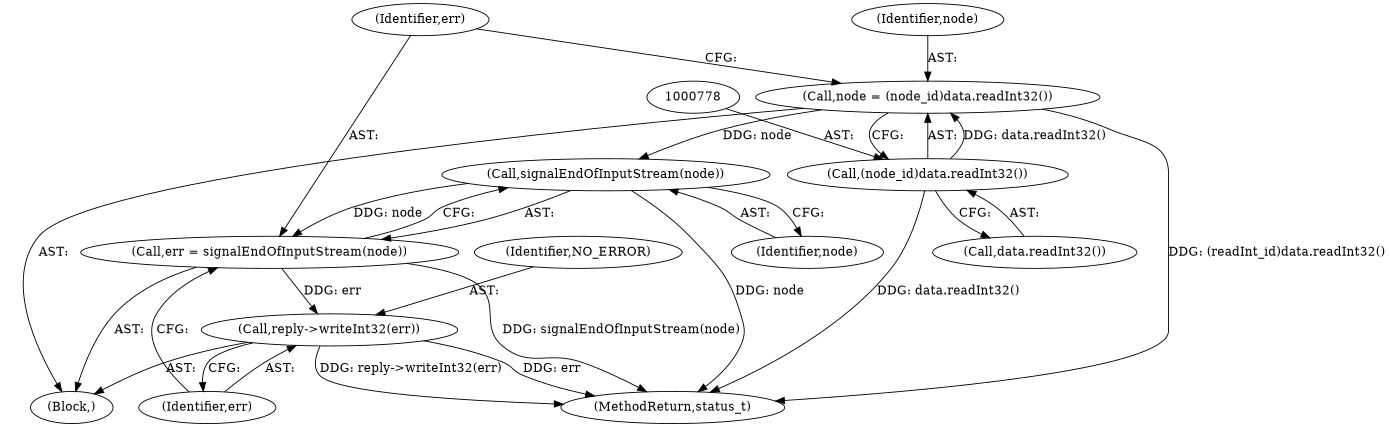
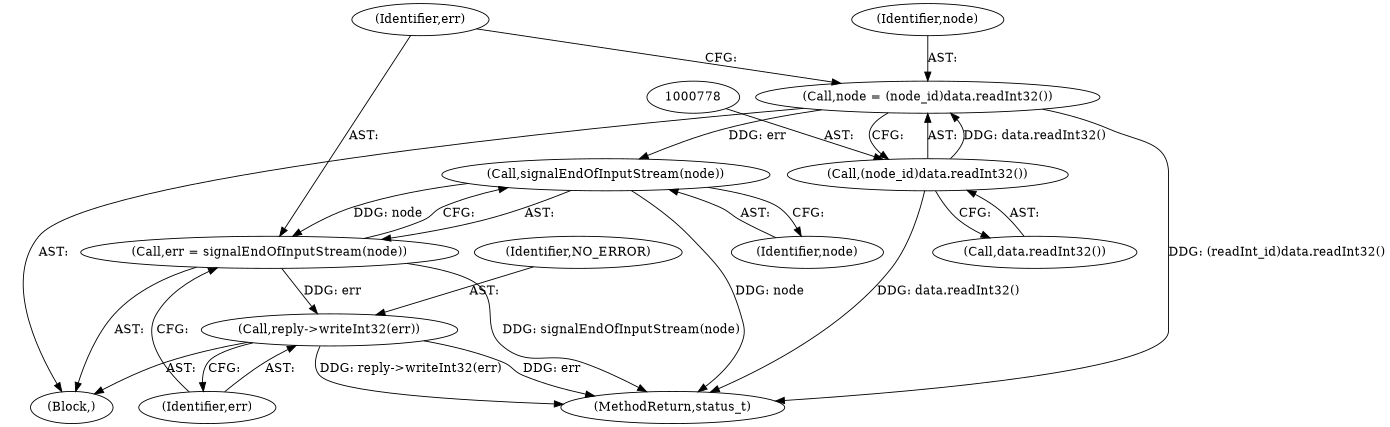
(757, 136) -> (757, 136)
